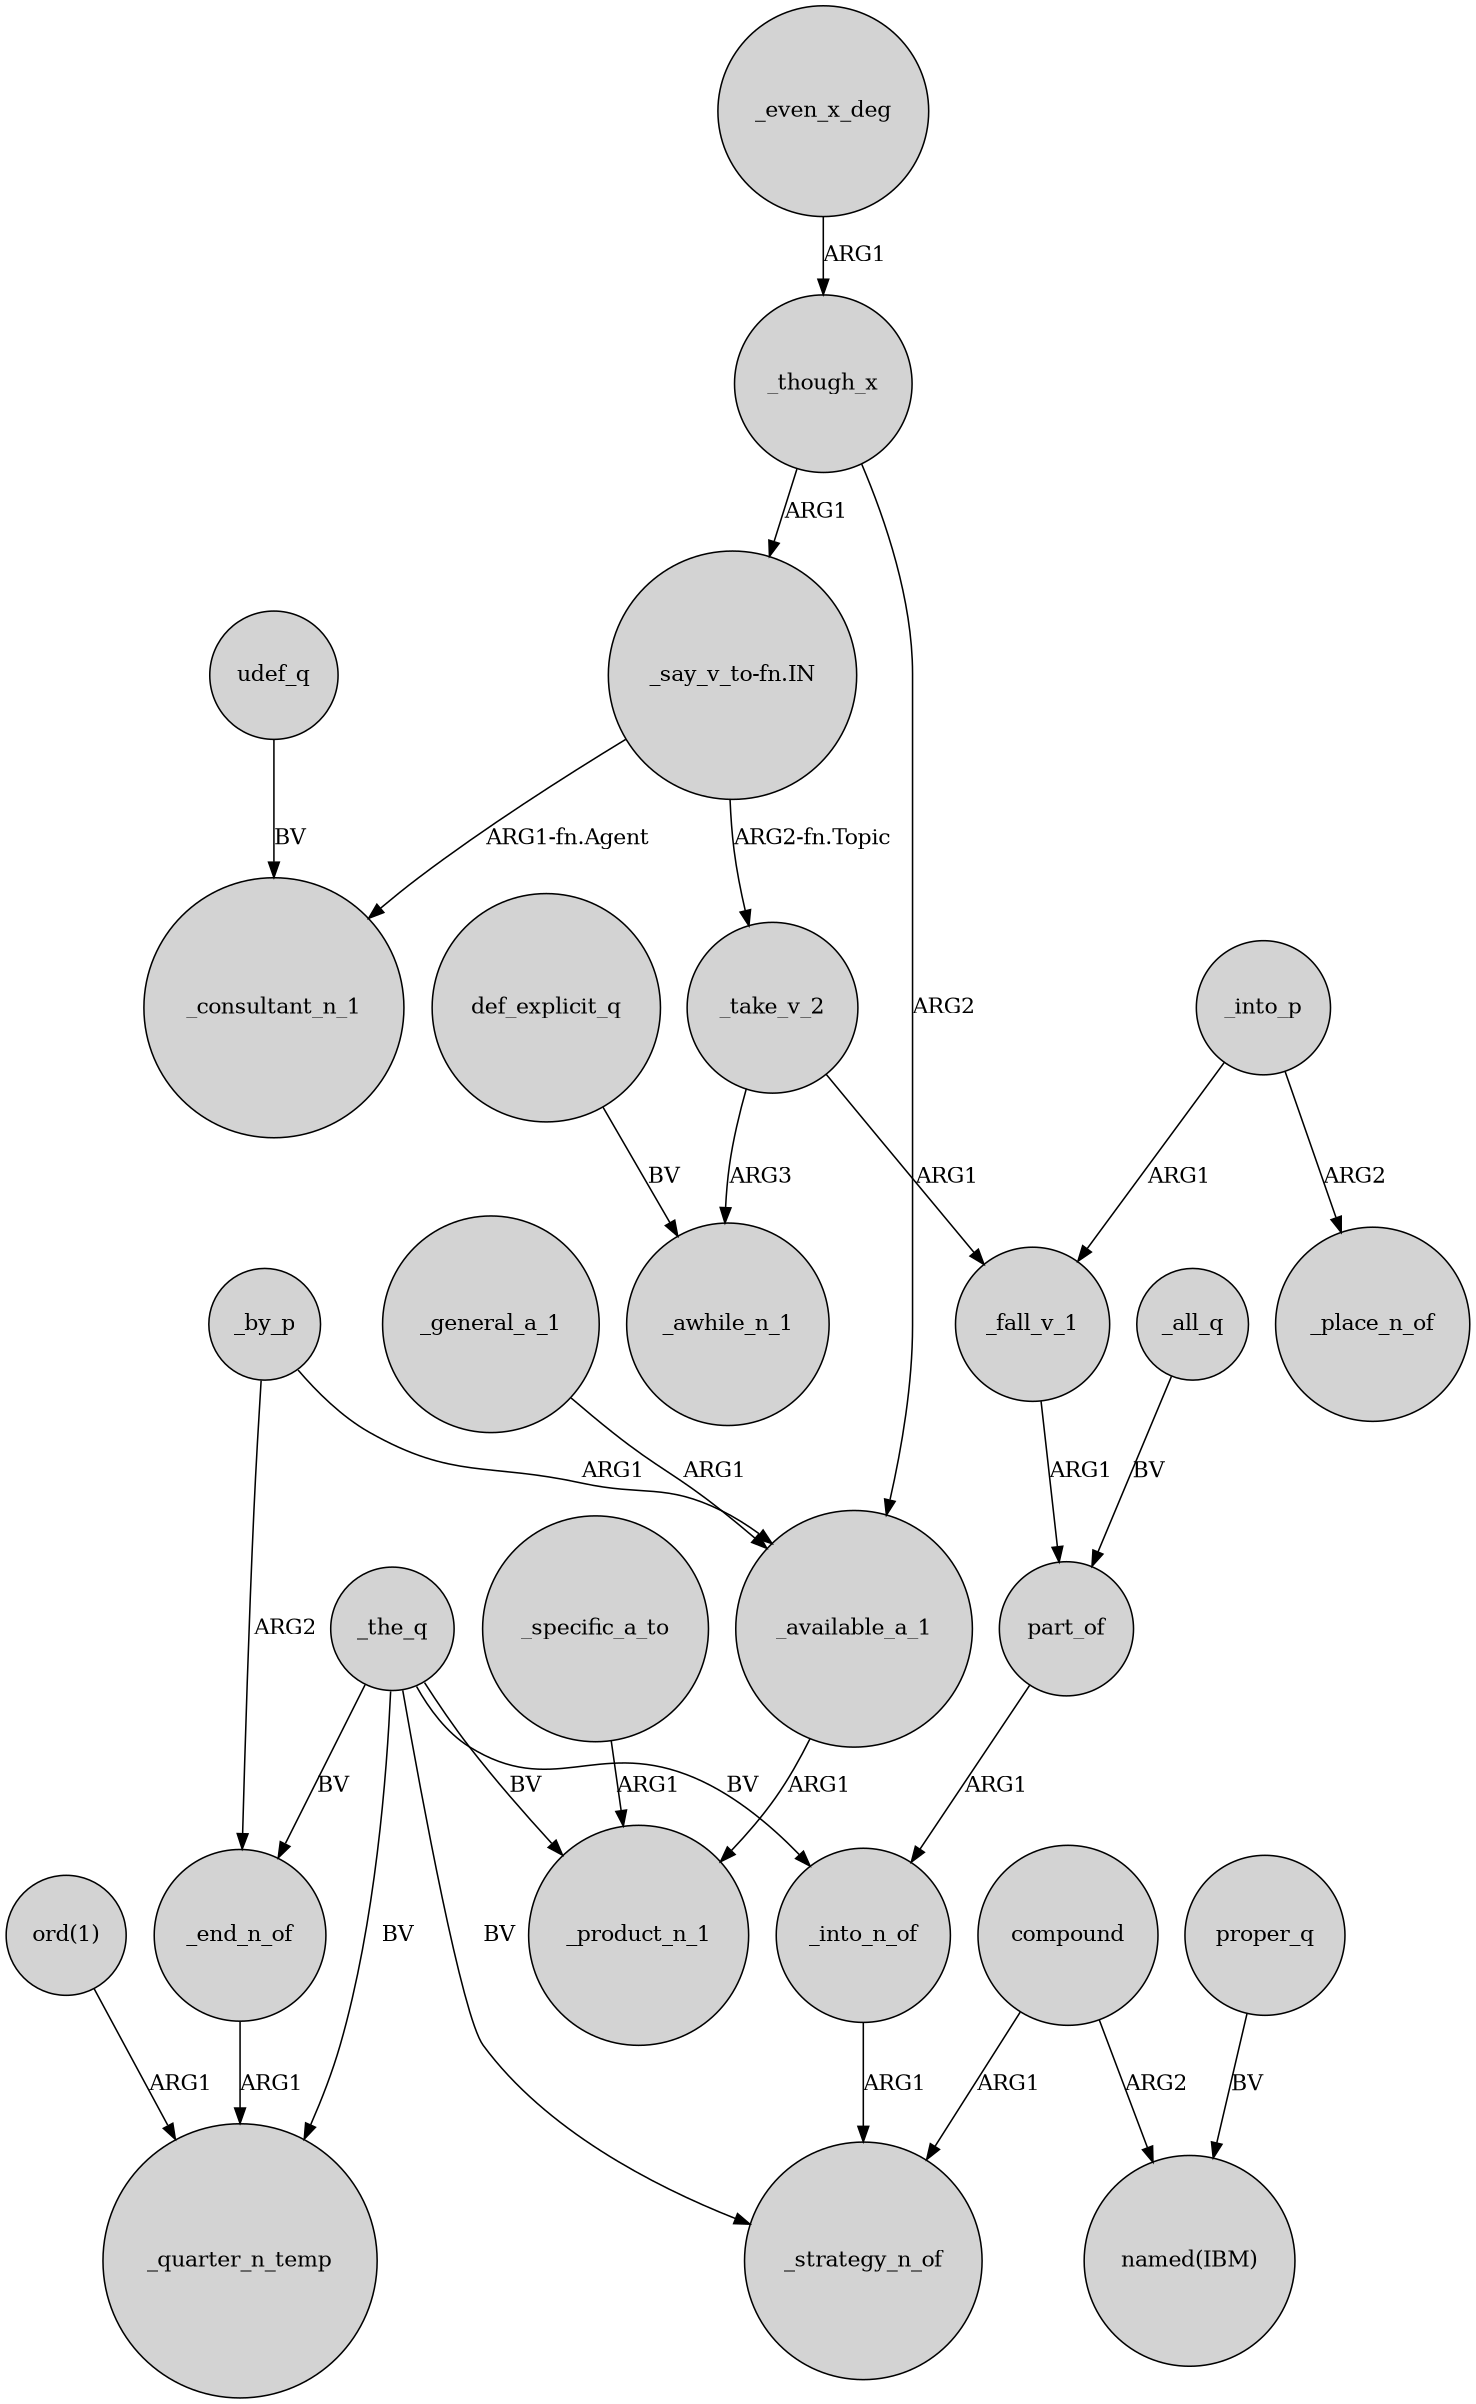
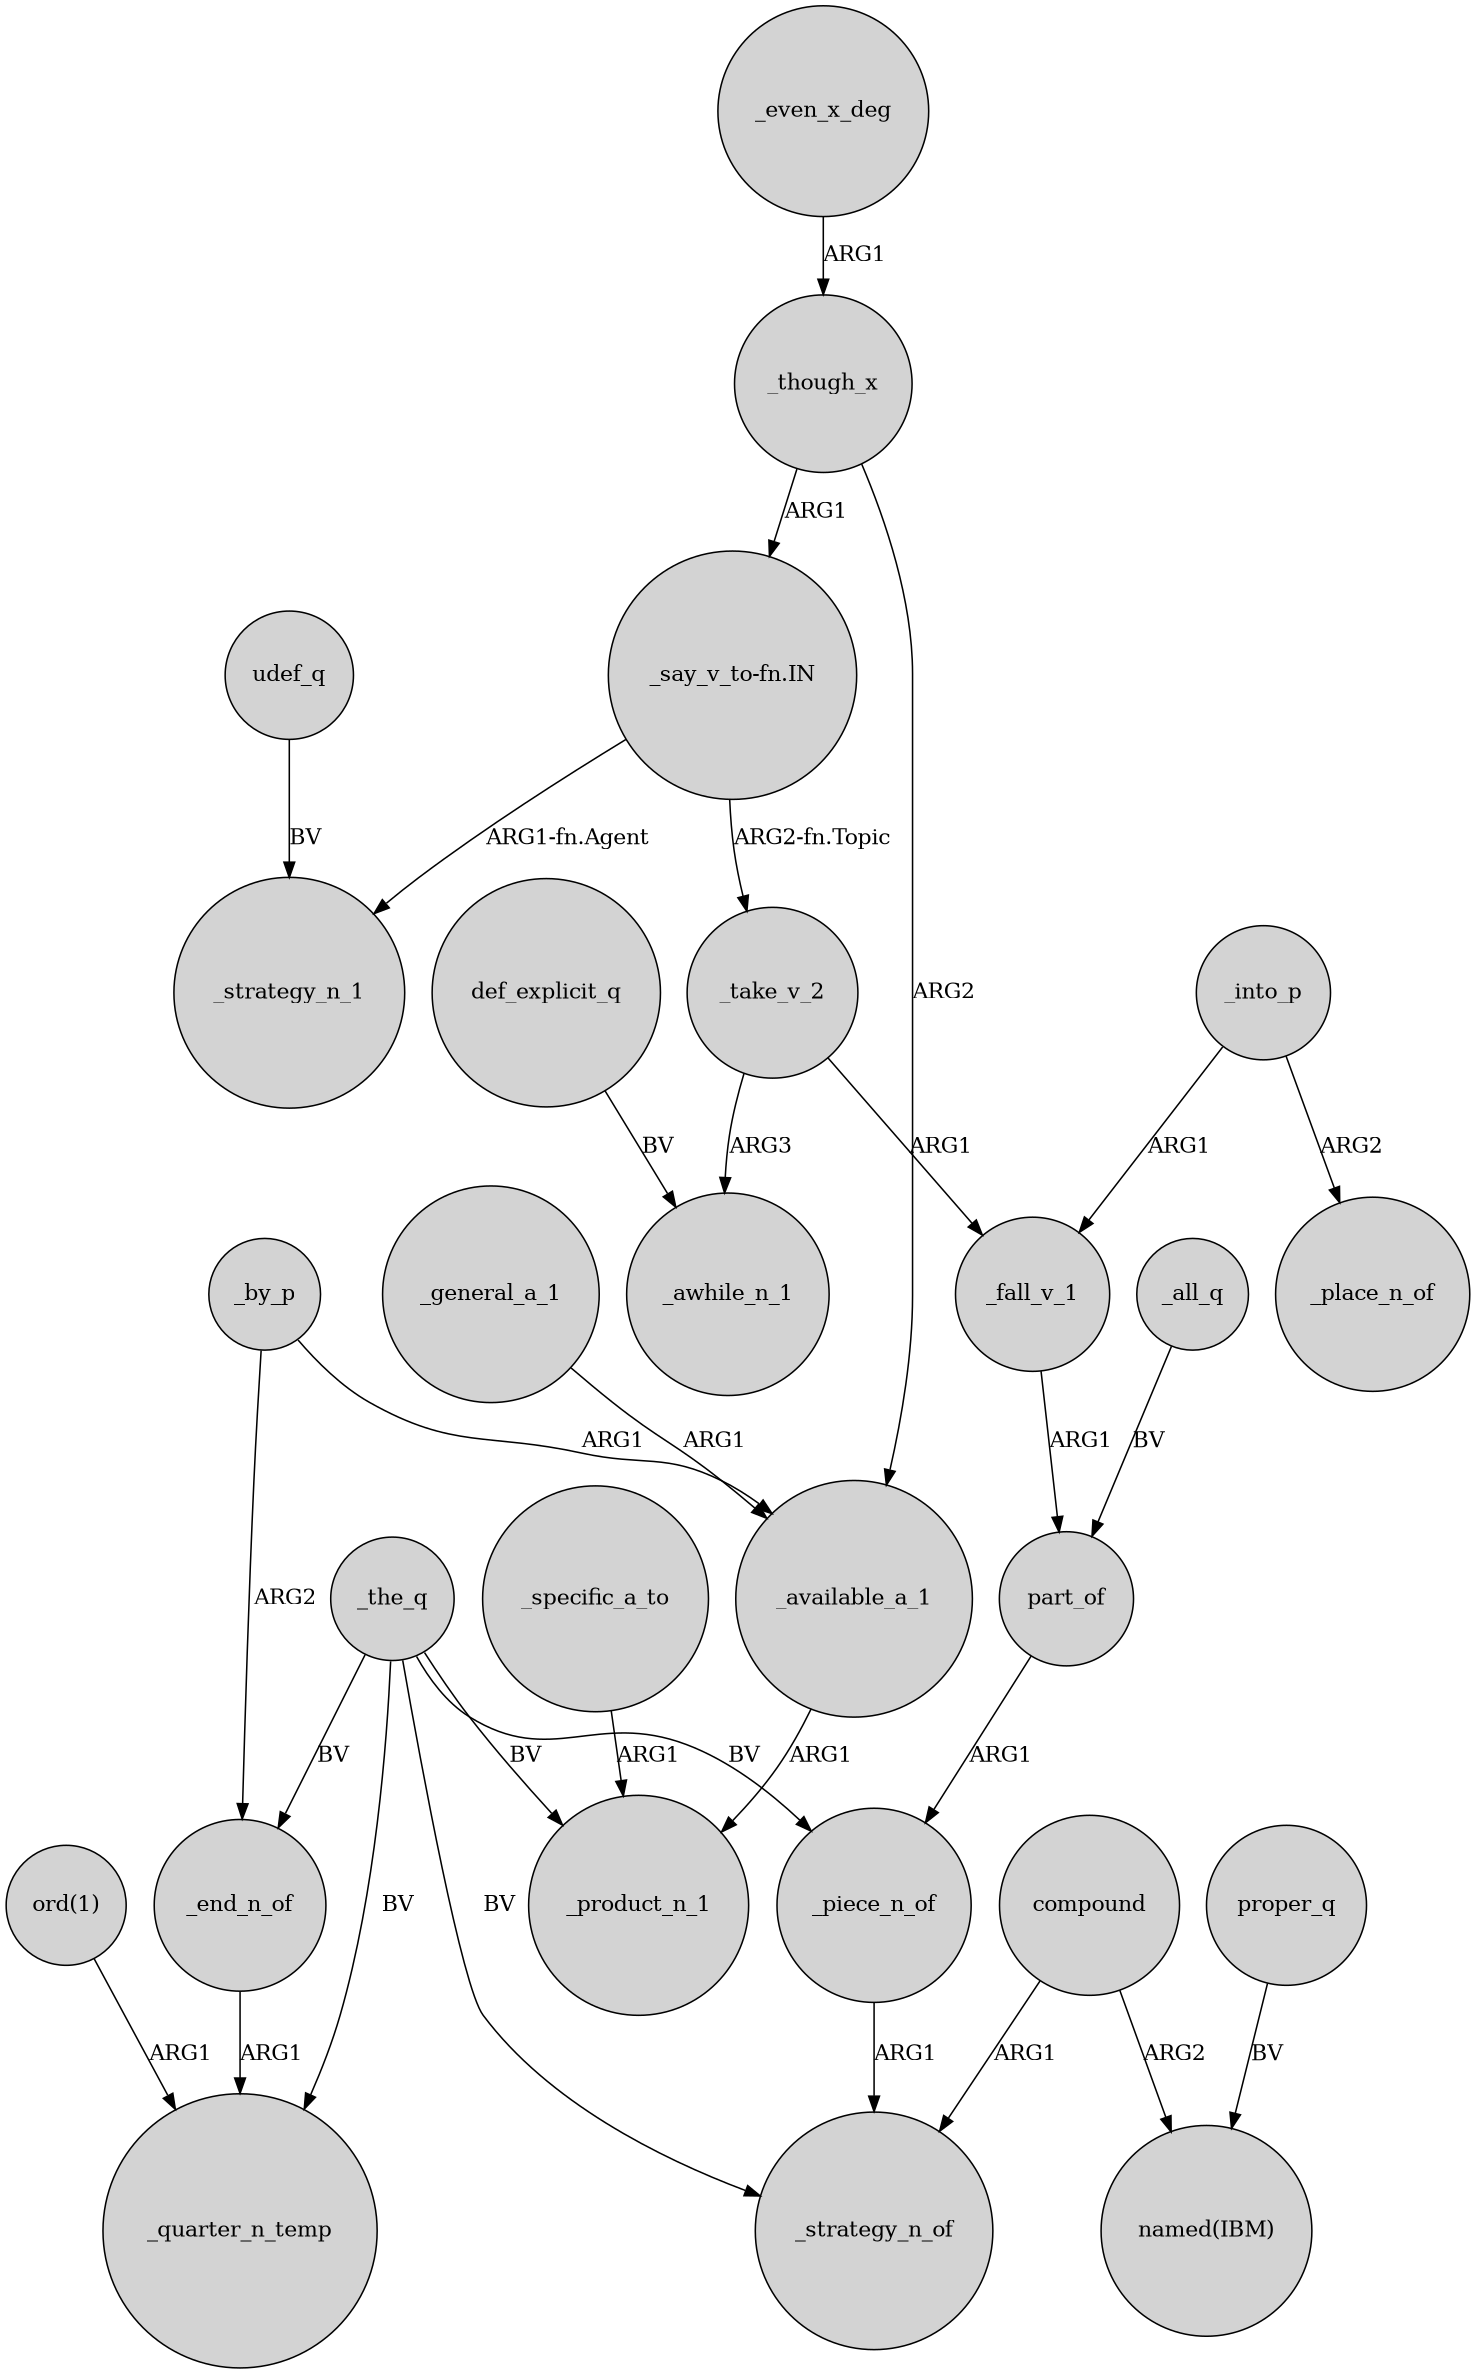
(274, 1008) -> (289, 993)
(863, 1935) -> (874, 1905)
